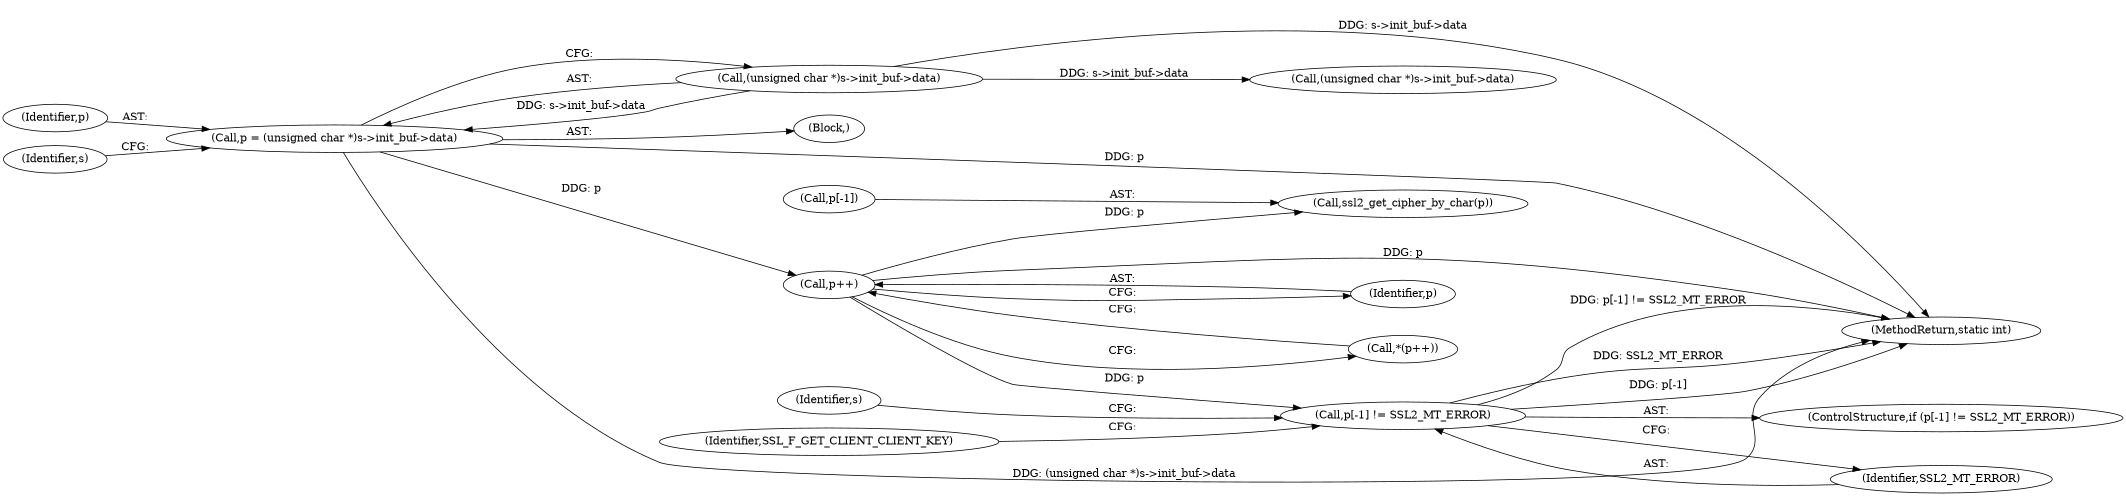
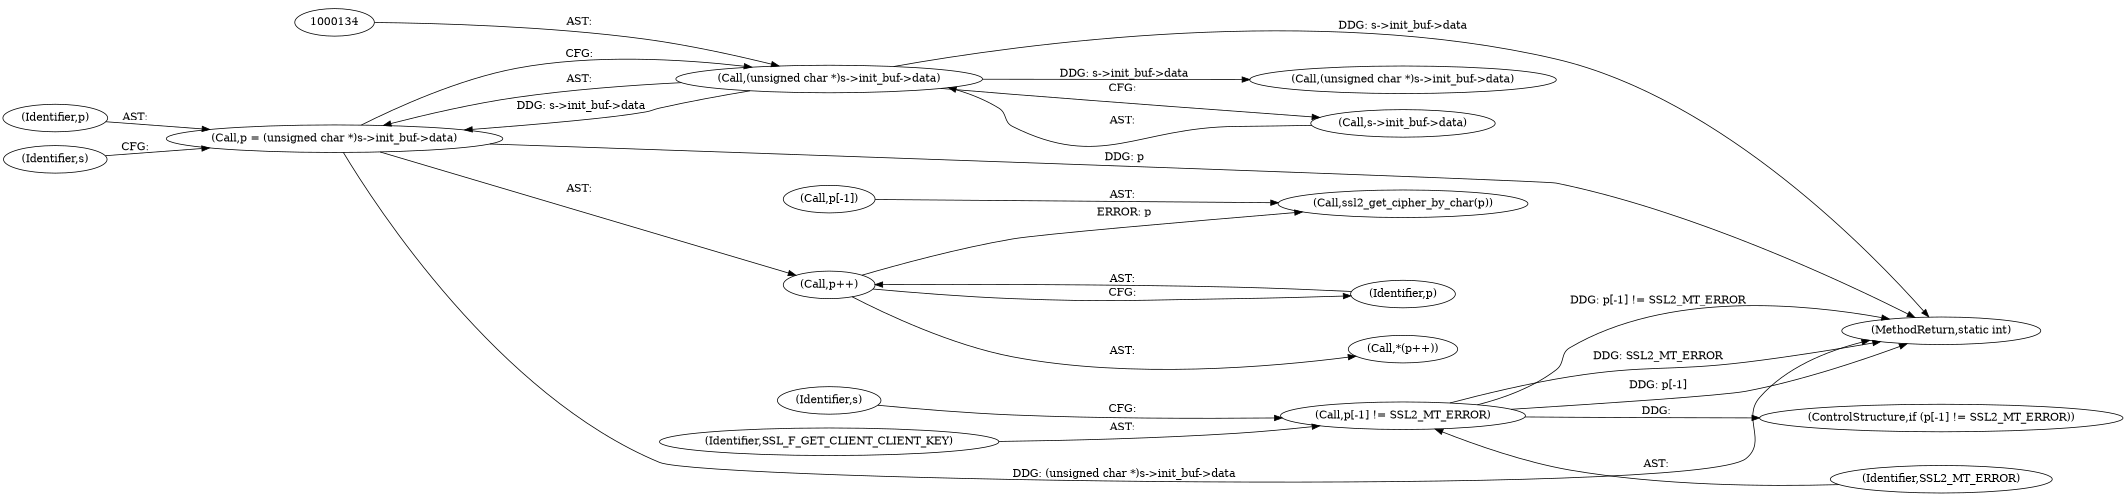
none -> (335, 22)
none -> (1403, 123)
(829, 129) -> none
(581, 189) -> (581, 189)
(1124, 213) -> (1124, 213)
(1379, 258) -> none
(1112, 327) -> none
(1124, 351) -> (1124, 351)
(1061, 389) -> none
(1658, 412) -> (1658, 412)
(1124, 428) -> (1124, 428)
(1670, 447) -> none
